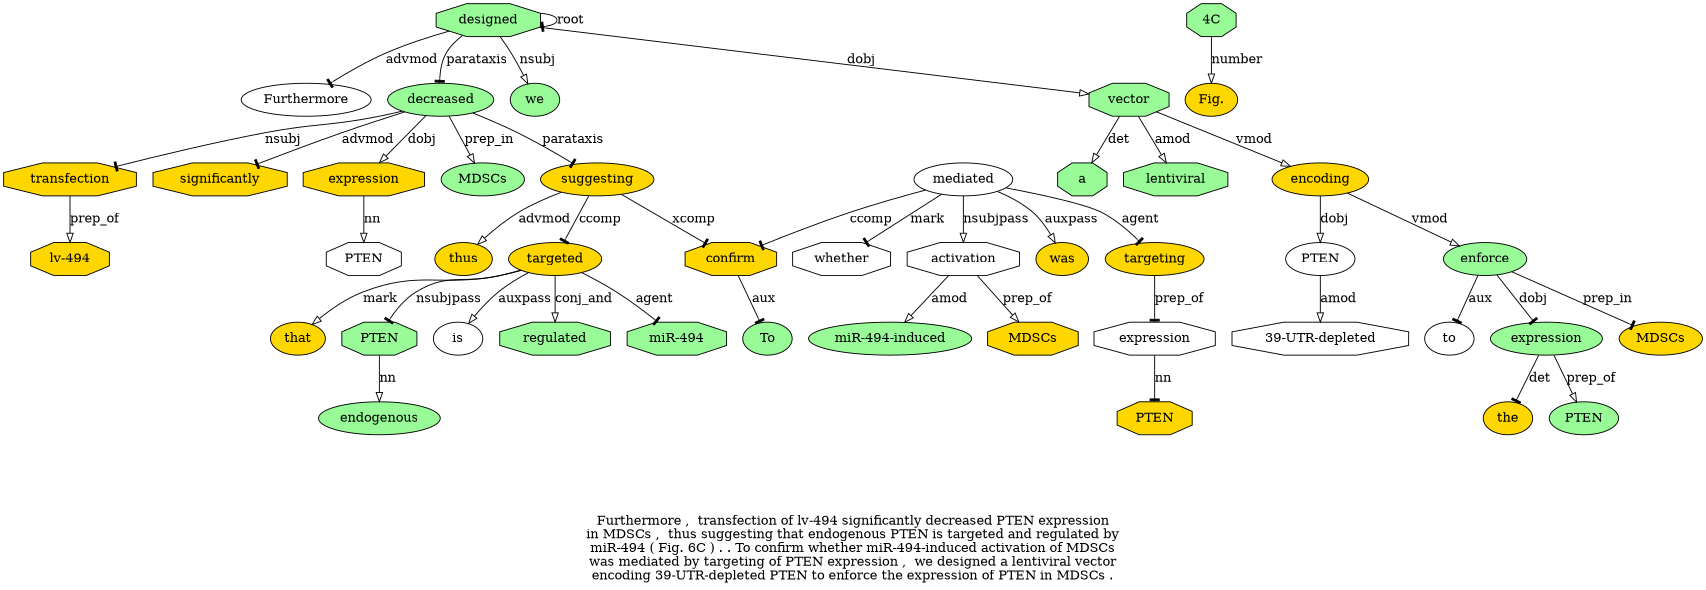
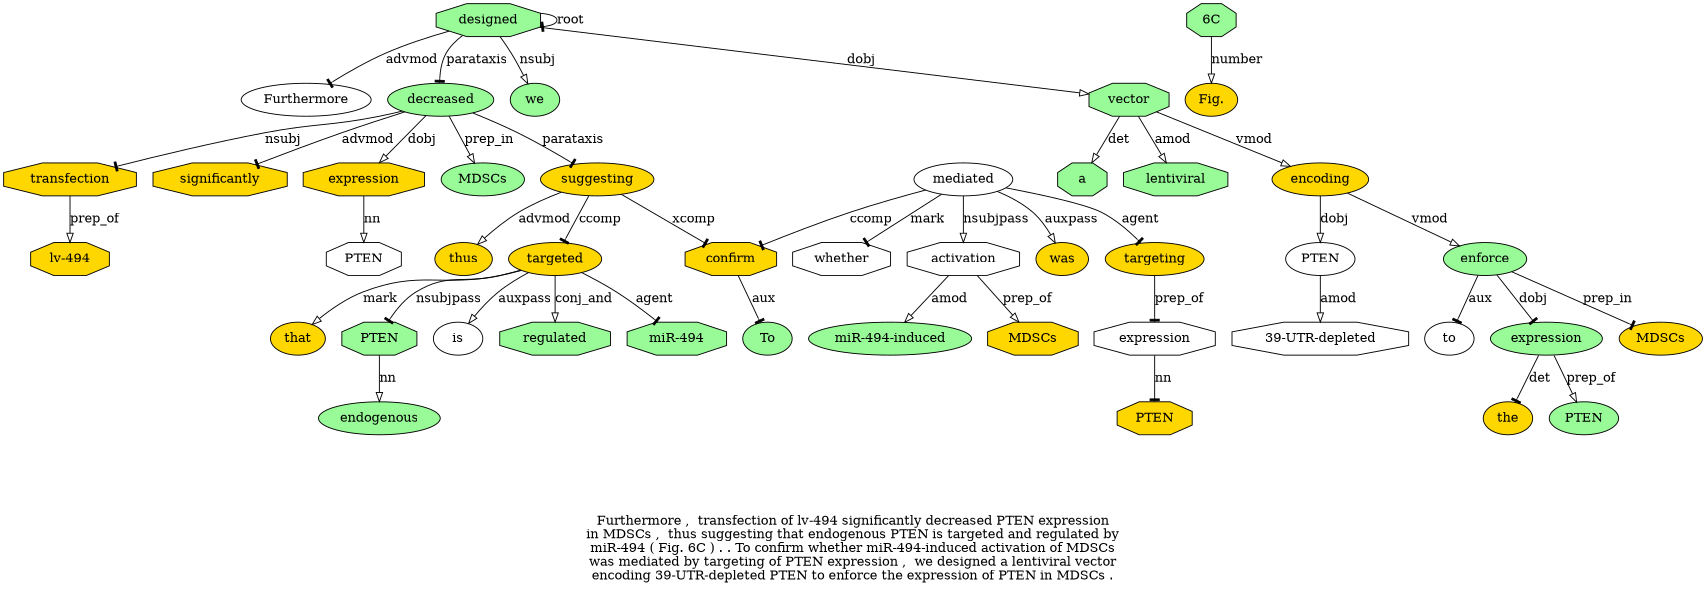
(1211, 20) -> (1211, 20)
